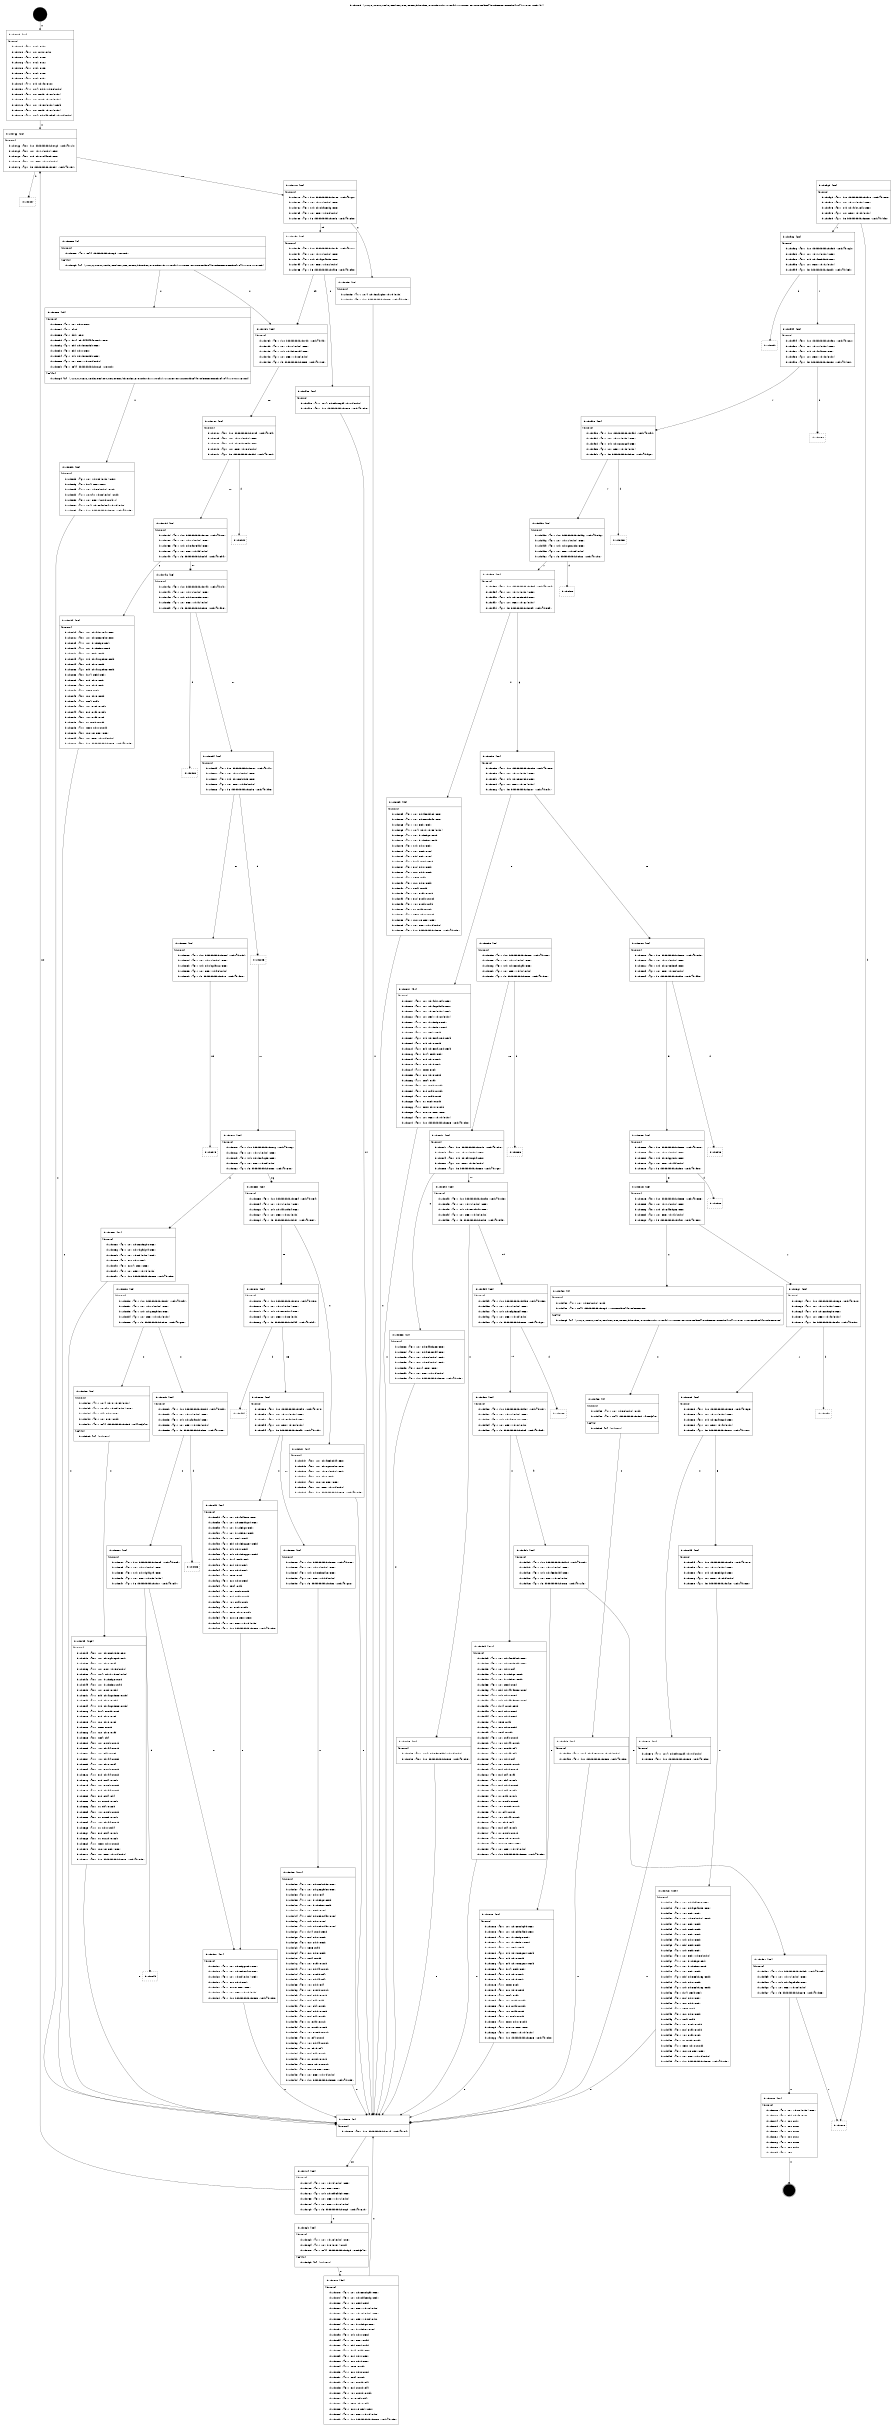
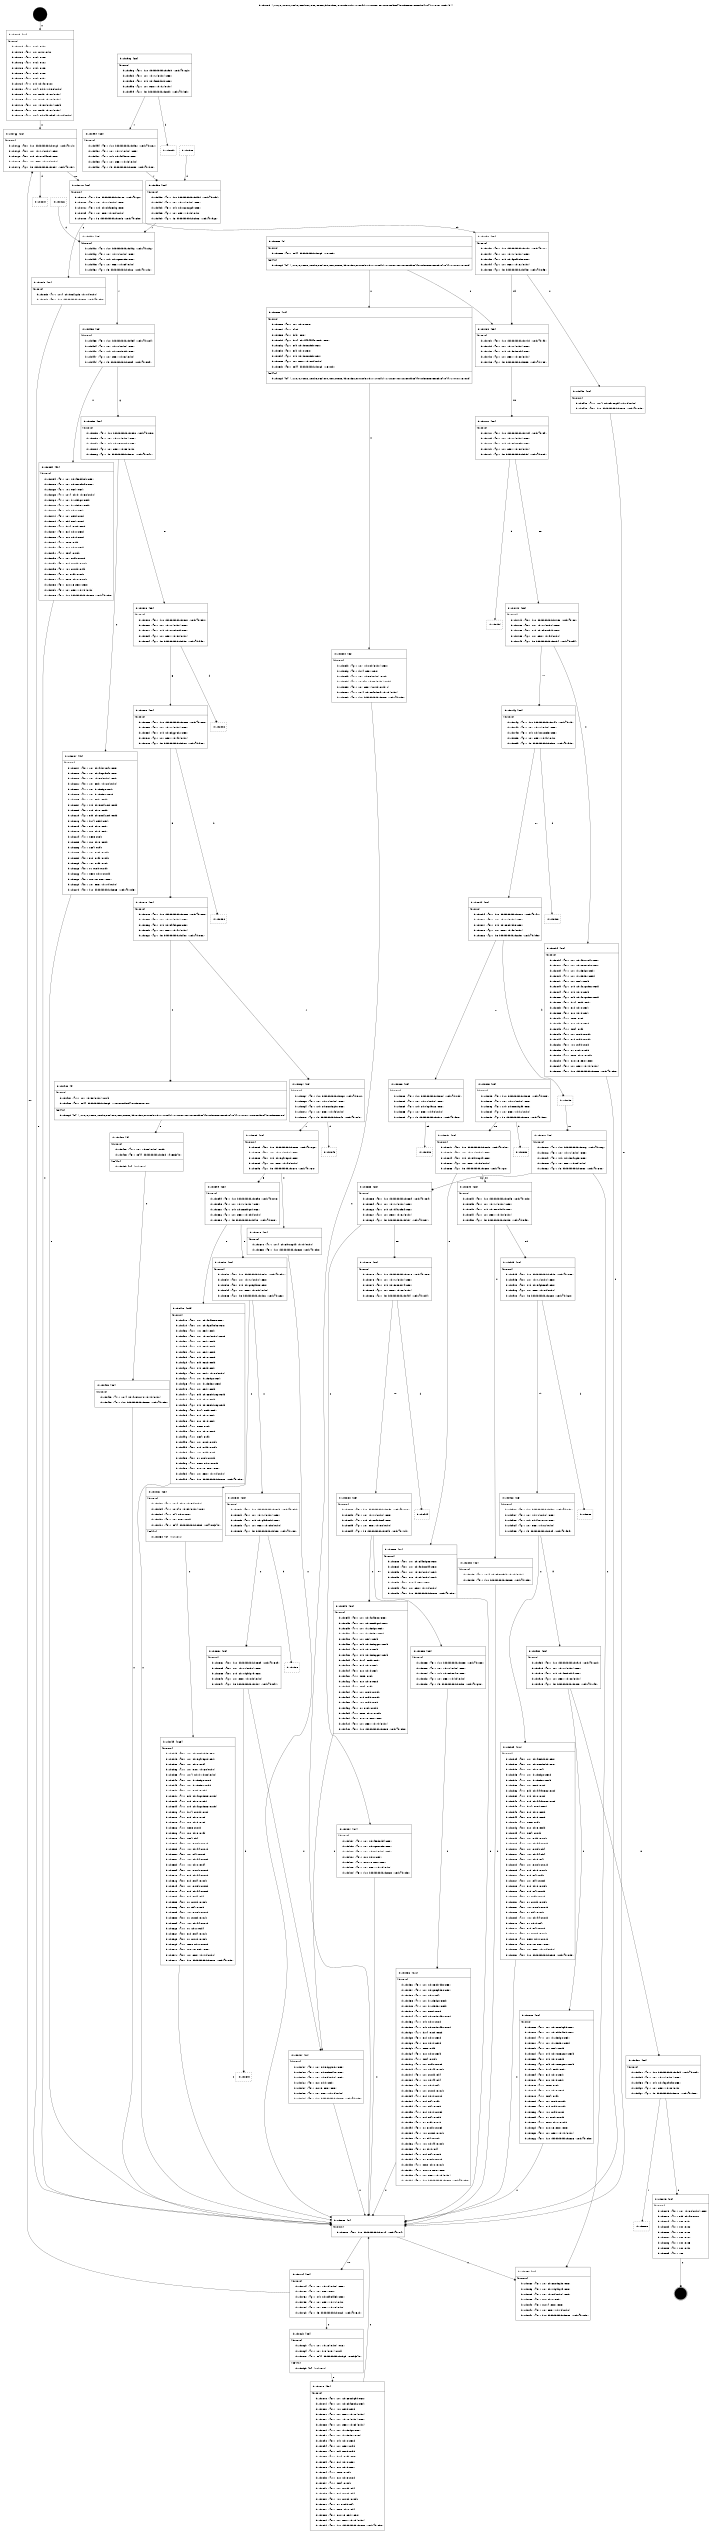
(854, 202) -> none
(818, 438) -> none
(618, 496) -> (186, 167)
(567, 573) -> (63, 227)
(592, 866) -> (144, 530)
none -> (241, 1241)
(104, 1538) -> (189, 1638)
(69, 1806) -> (455, 2258)
